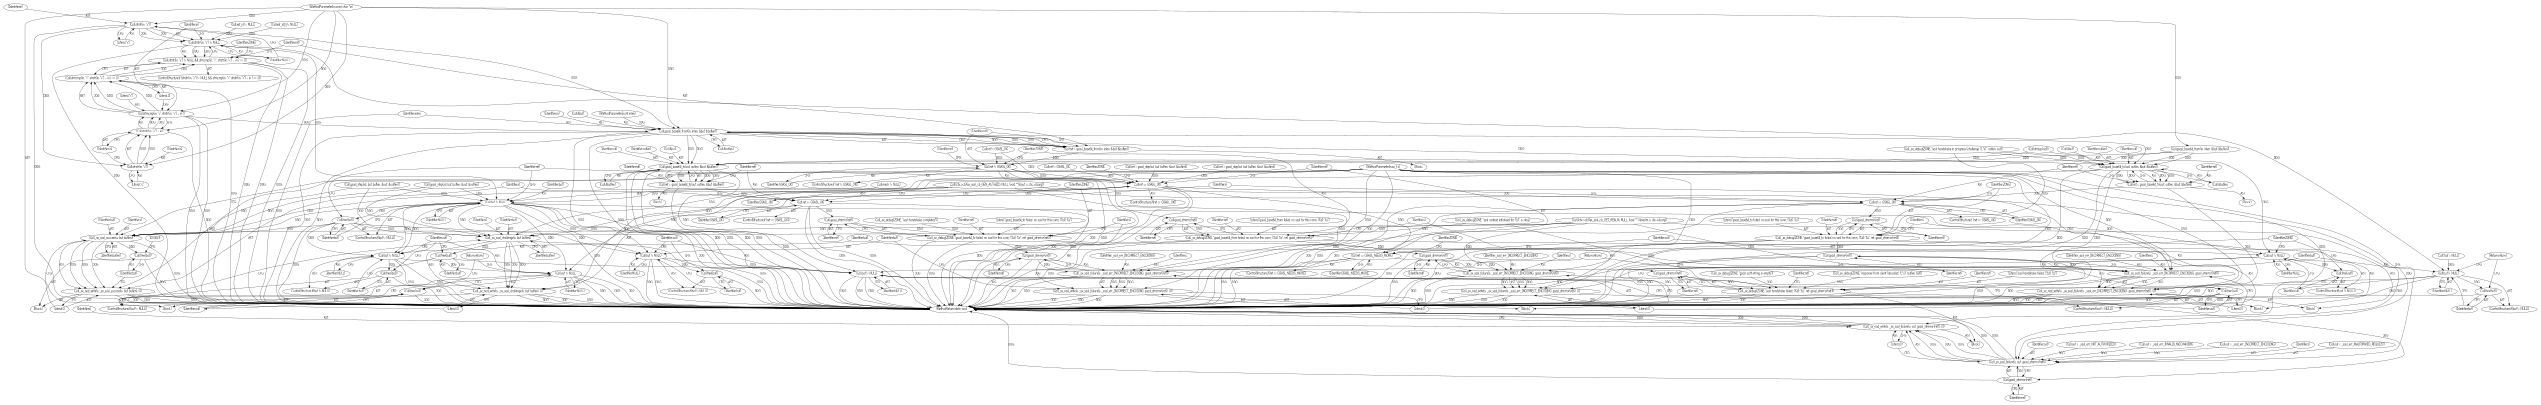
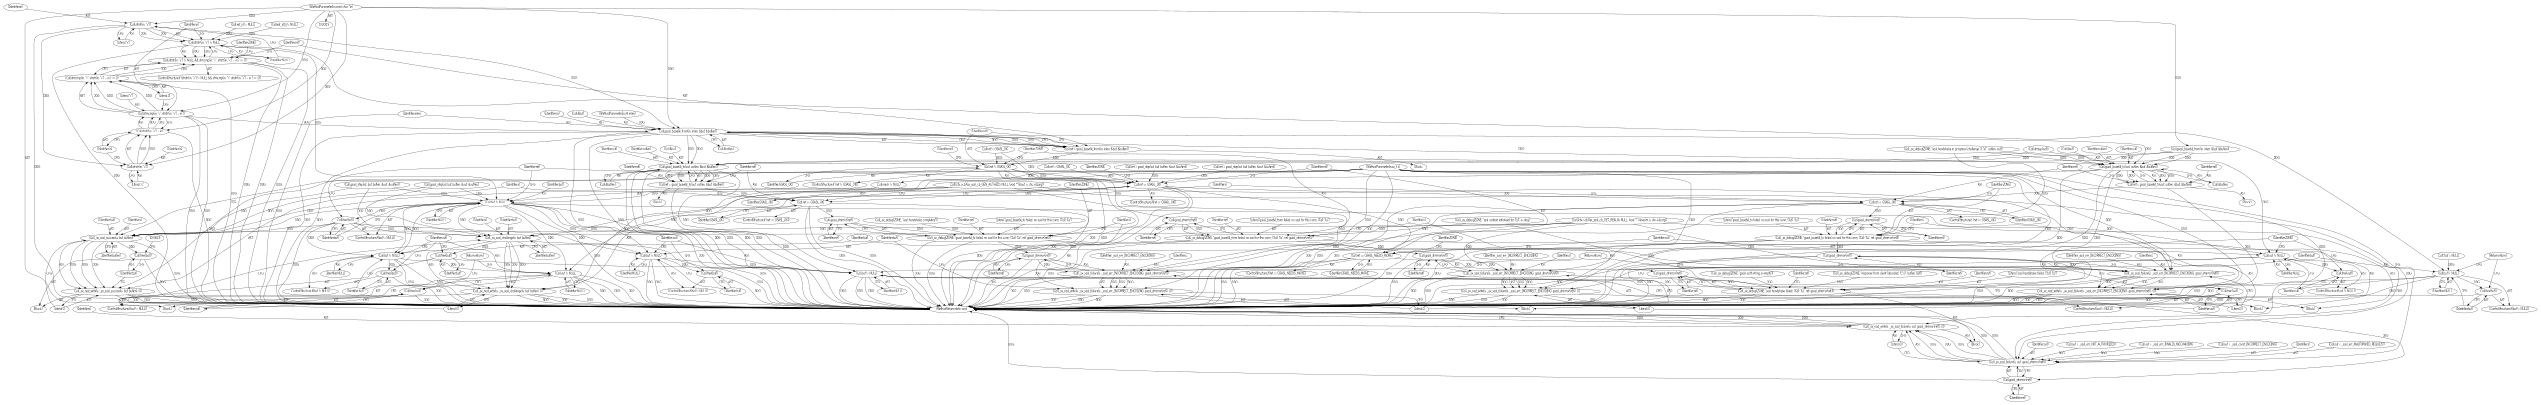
none -> (324, 25)
(916, 182) -> (1064, 173)
(2248, 345) -> (2248, 345)
